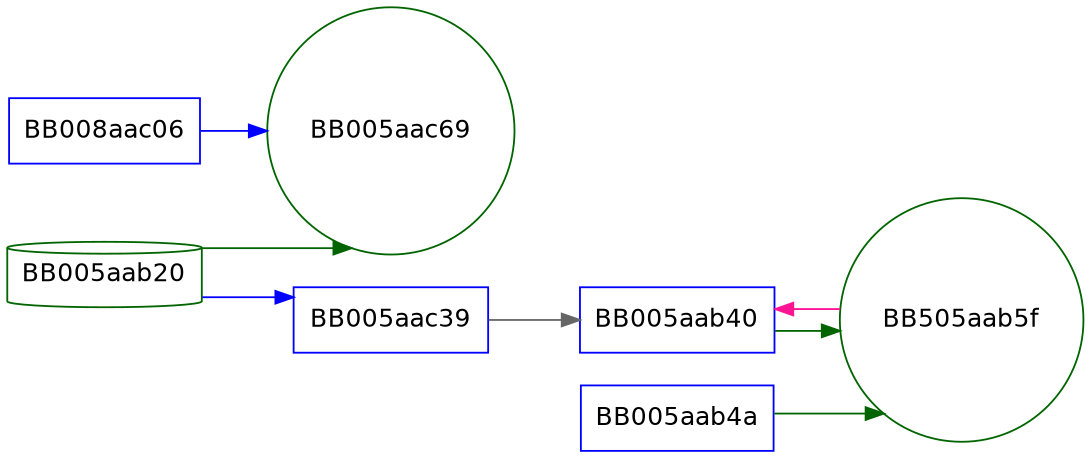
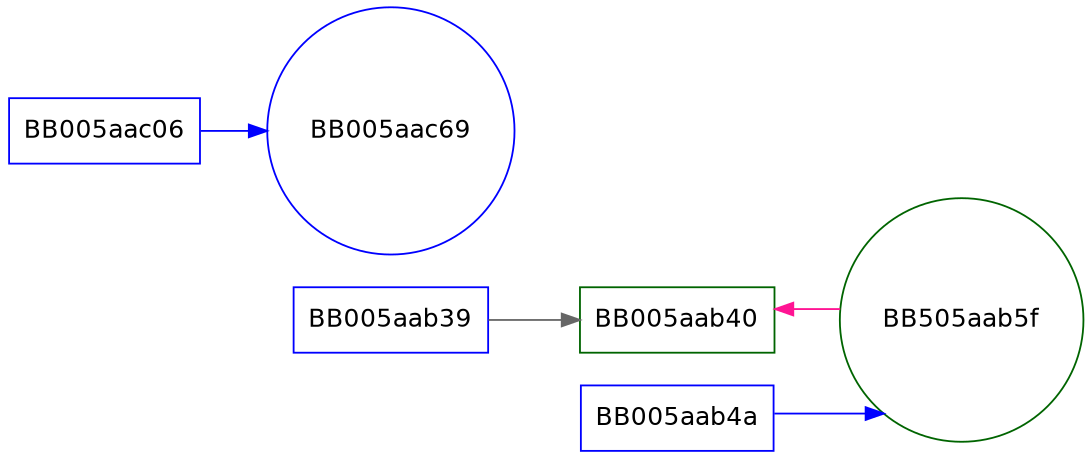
(105, 131) -> (105, 131)
(391, 131) -> (391, 131)
(105, 275) -> none
(391, 320) -> (391, 320)
(677, 320) -> (677, 320)
(798, 331) -> none
(820, 414) -> (820, 414)
